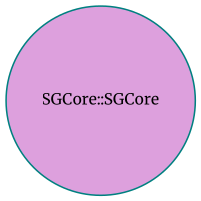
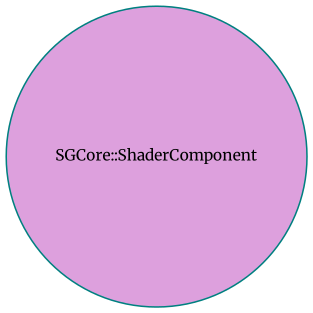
(101, 101) -> (157, 157)
